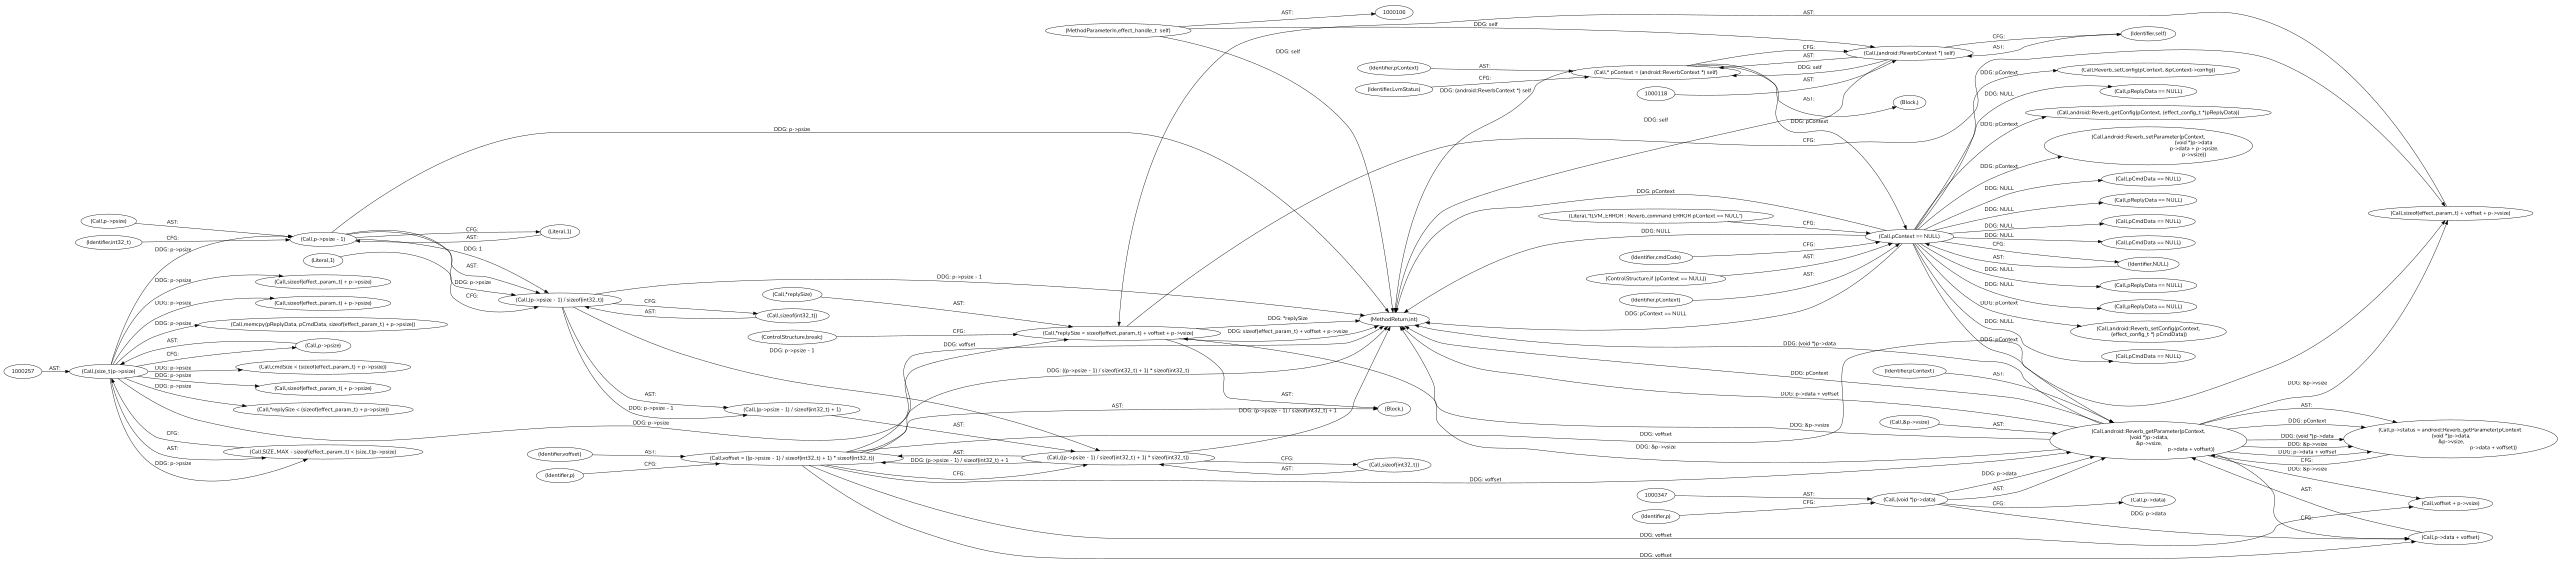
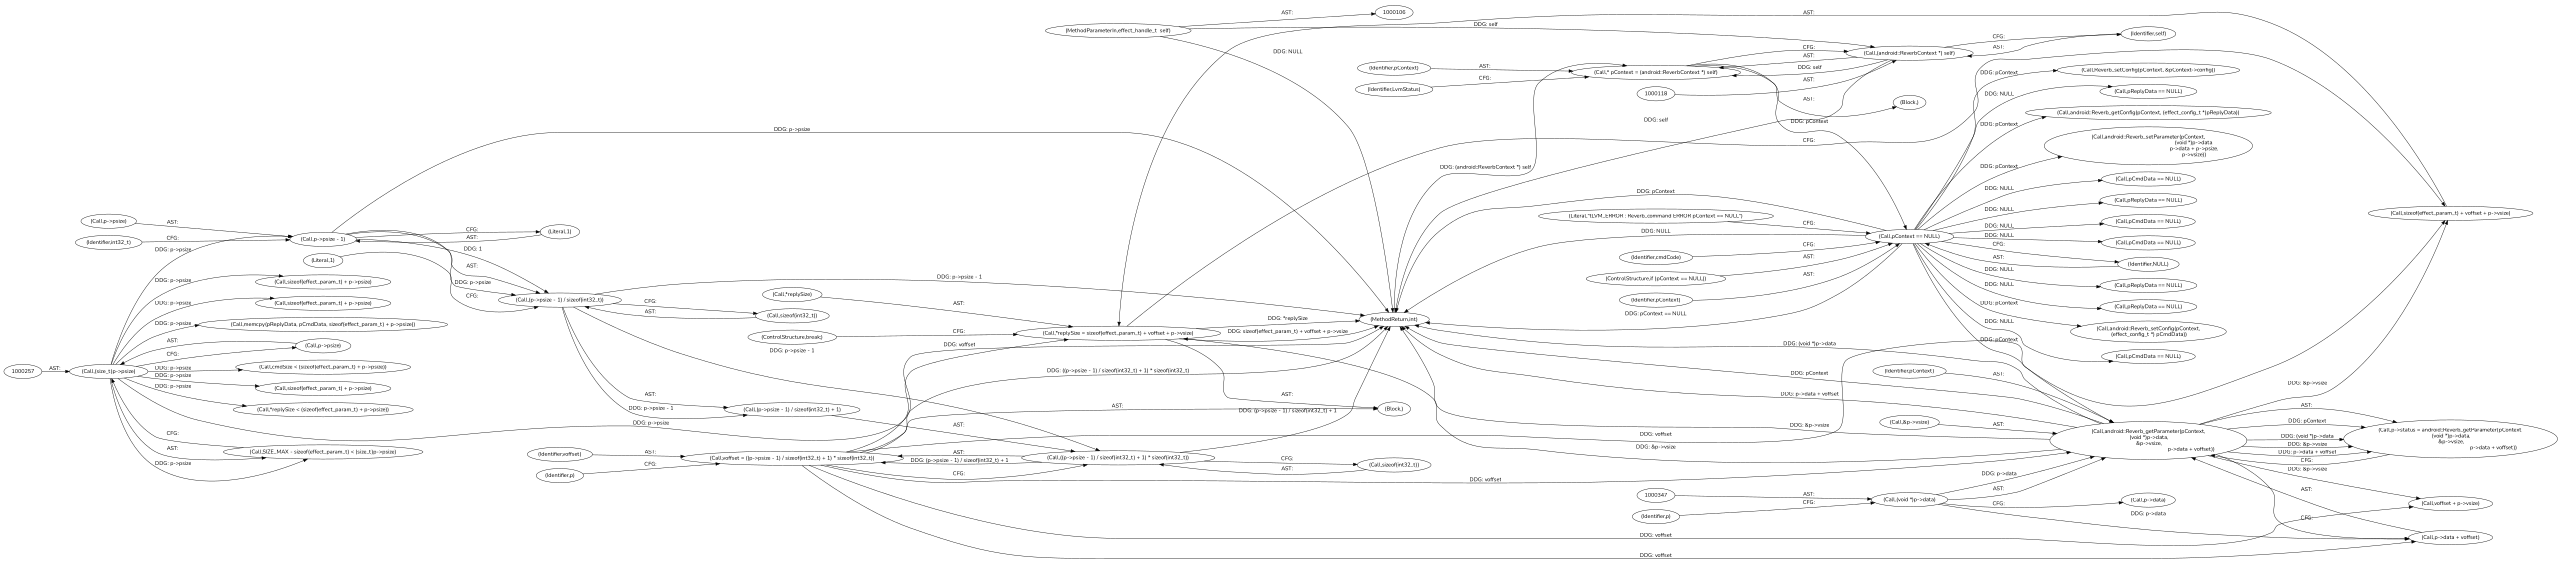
(1288, 52) -> (1288, 52)
(1445, 157) -> (1502, 176)
